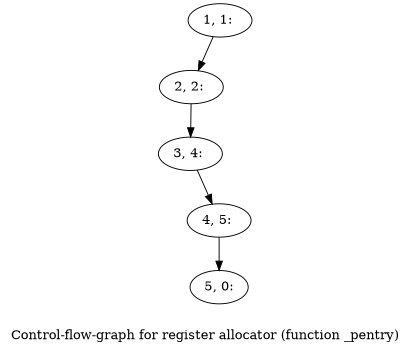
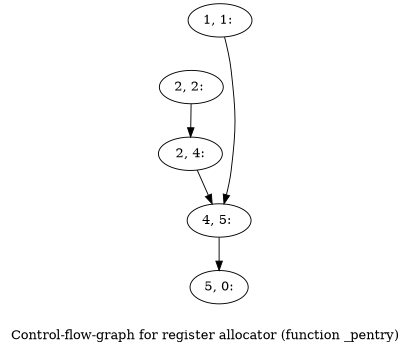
(208, 49) -> (235, 116)
(190, 154) -> (190, 154)
